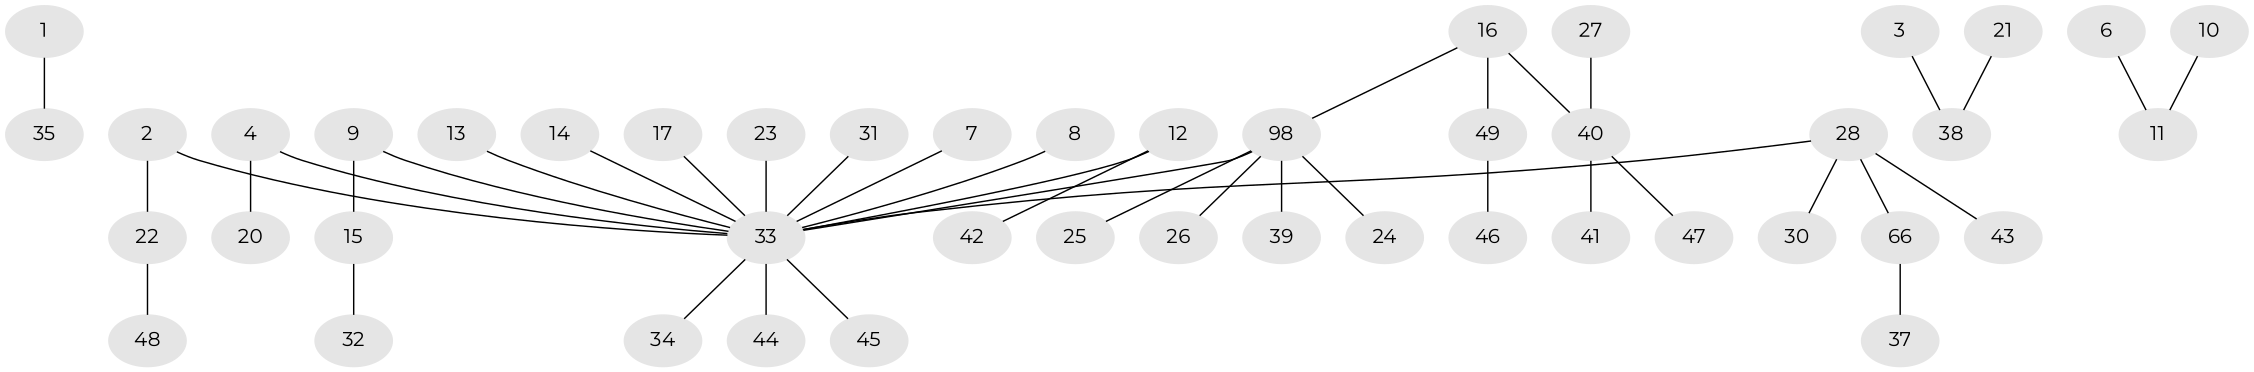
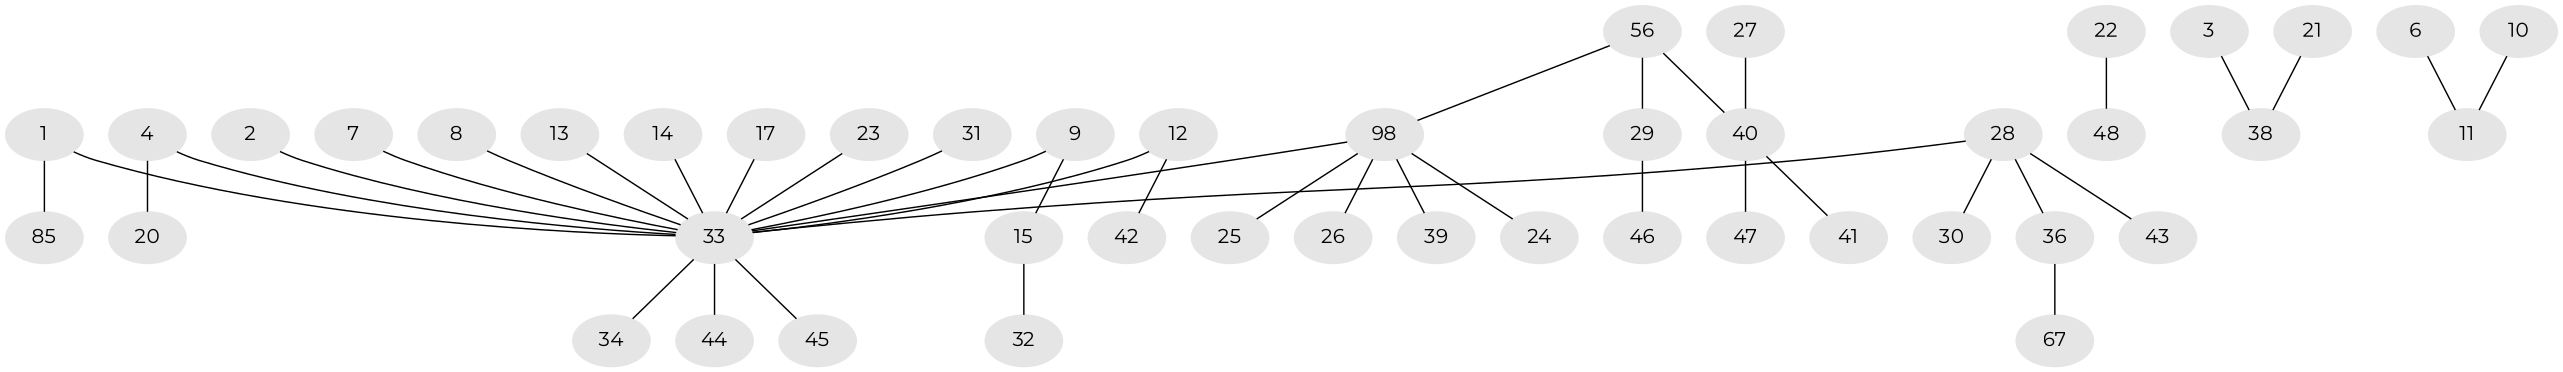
(1488, 32) -> (1642, 32)
(44, 135) -> (44, 238)
(1488, 135) -> (1642, 135)
(147, 186) -> none
none -> (372, 214)
(1900, 238) -> (2055, 238)
(1900, 341) -> (2055, 341)
